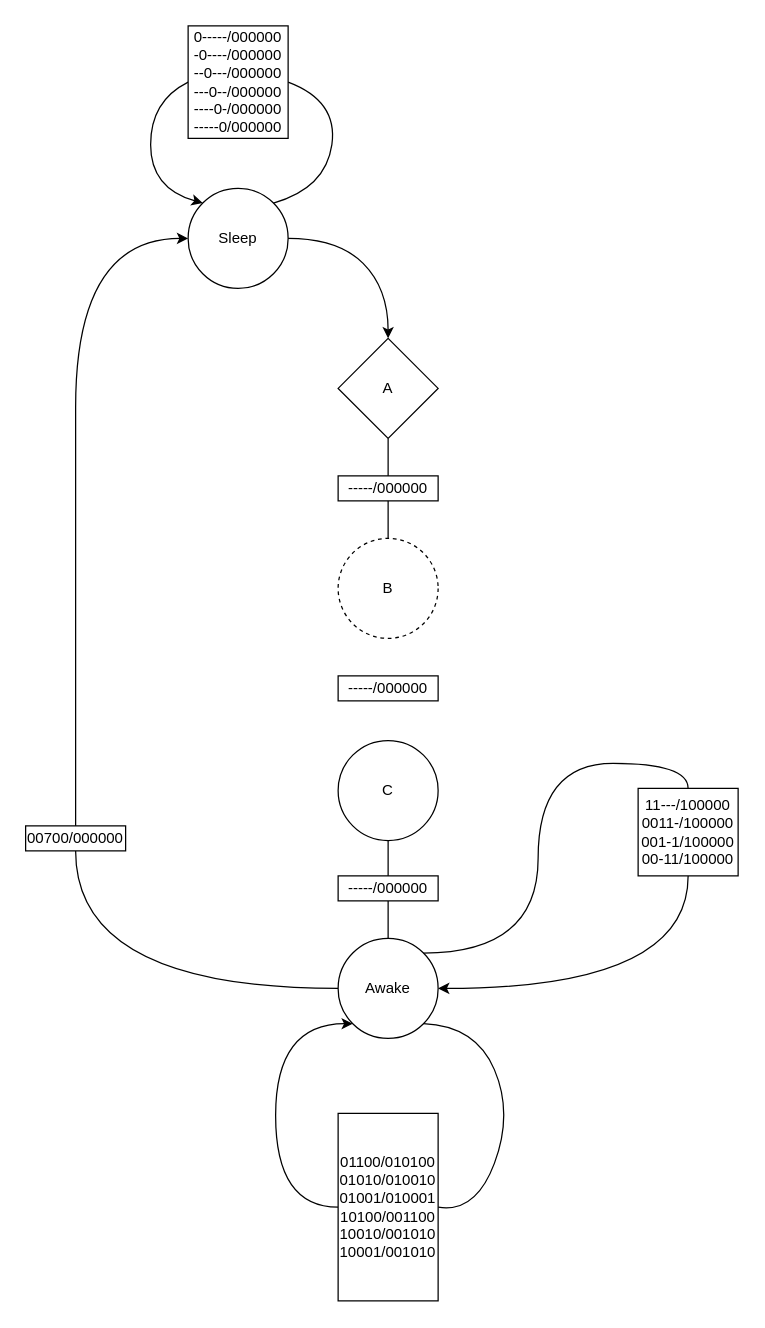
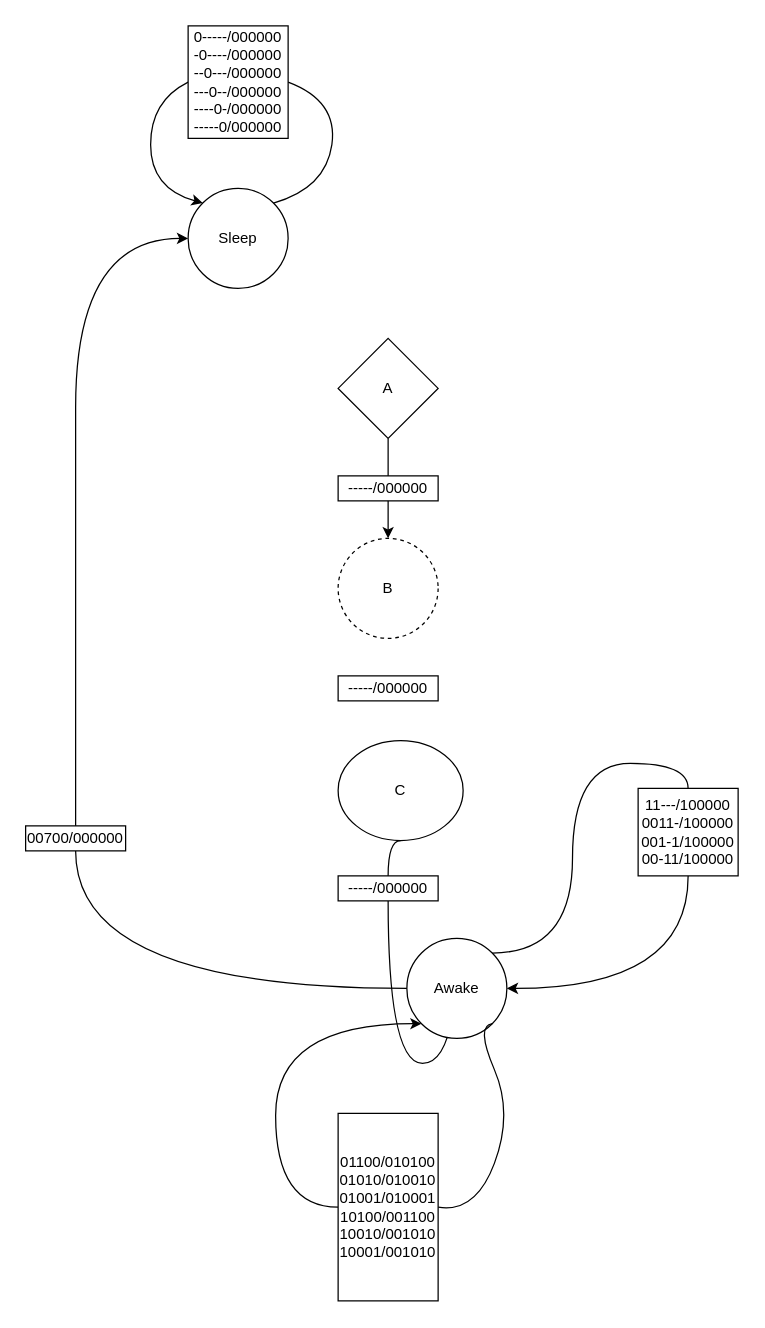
(359, 260) -> none
(388, 531) -> (388, 528)
(388, 790) -> (401, 790)
(388, 988) -> (457, 988)
